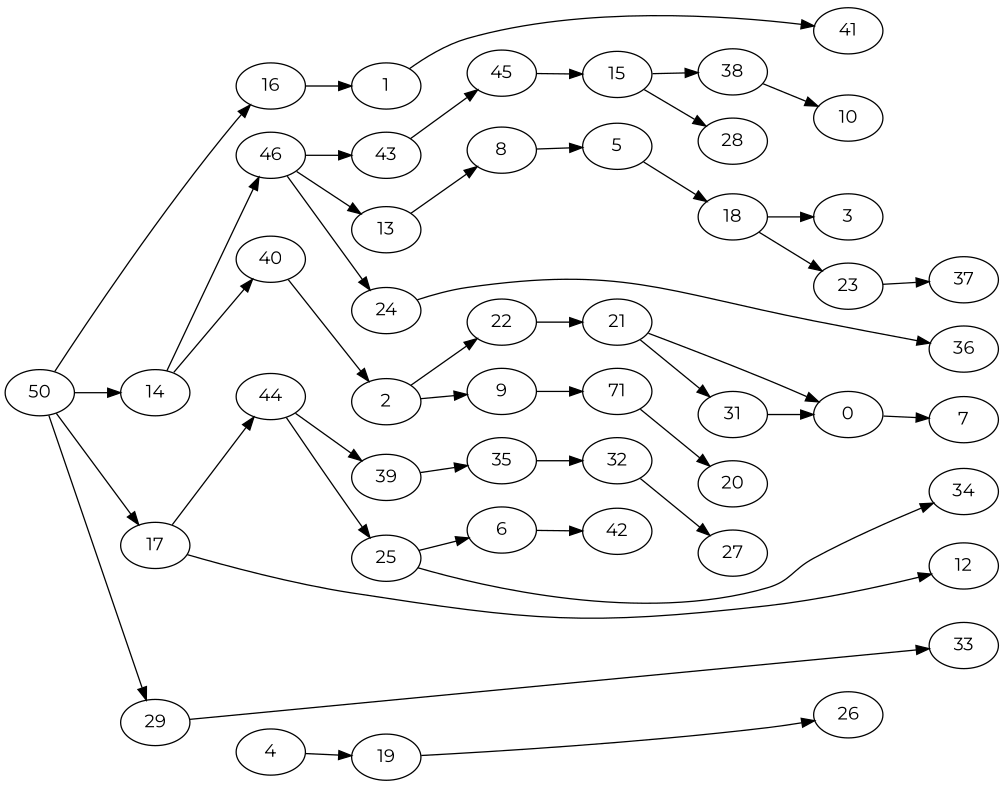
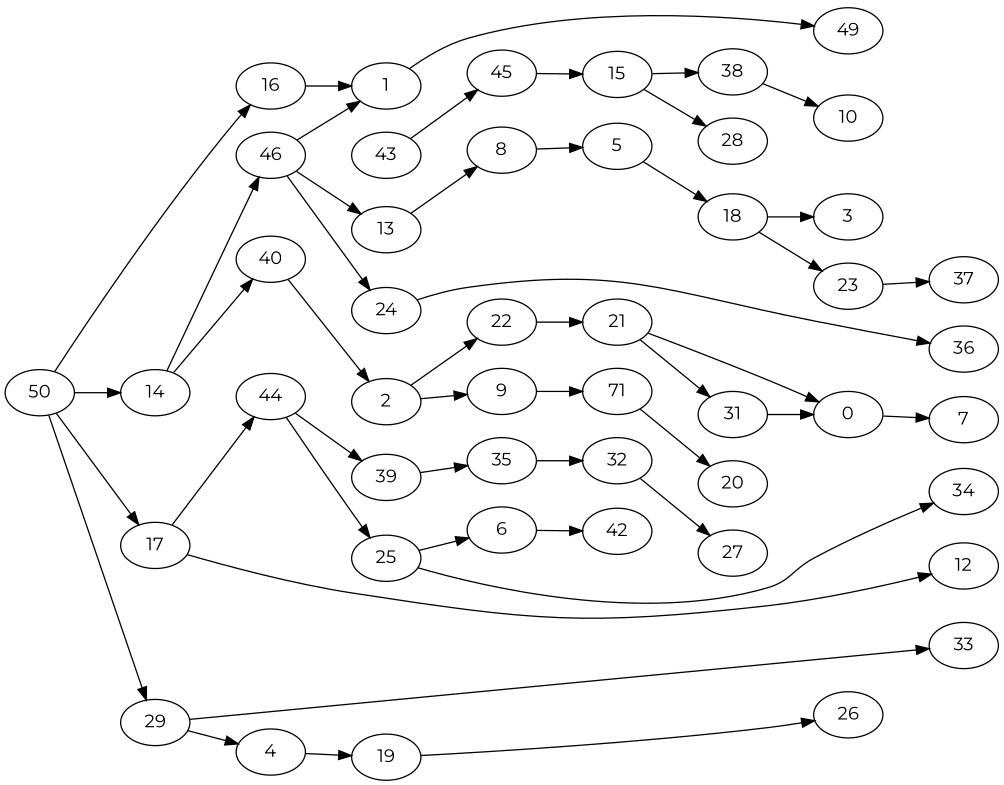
(848, 31) -> (848, 31)
(322, 155) -> (323, 124)
none -> (207, 736)
